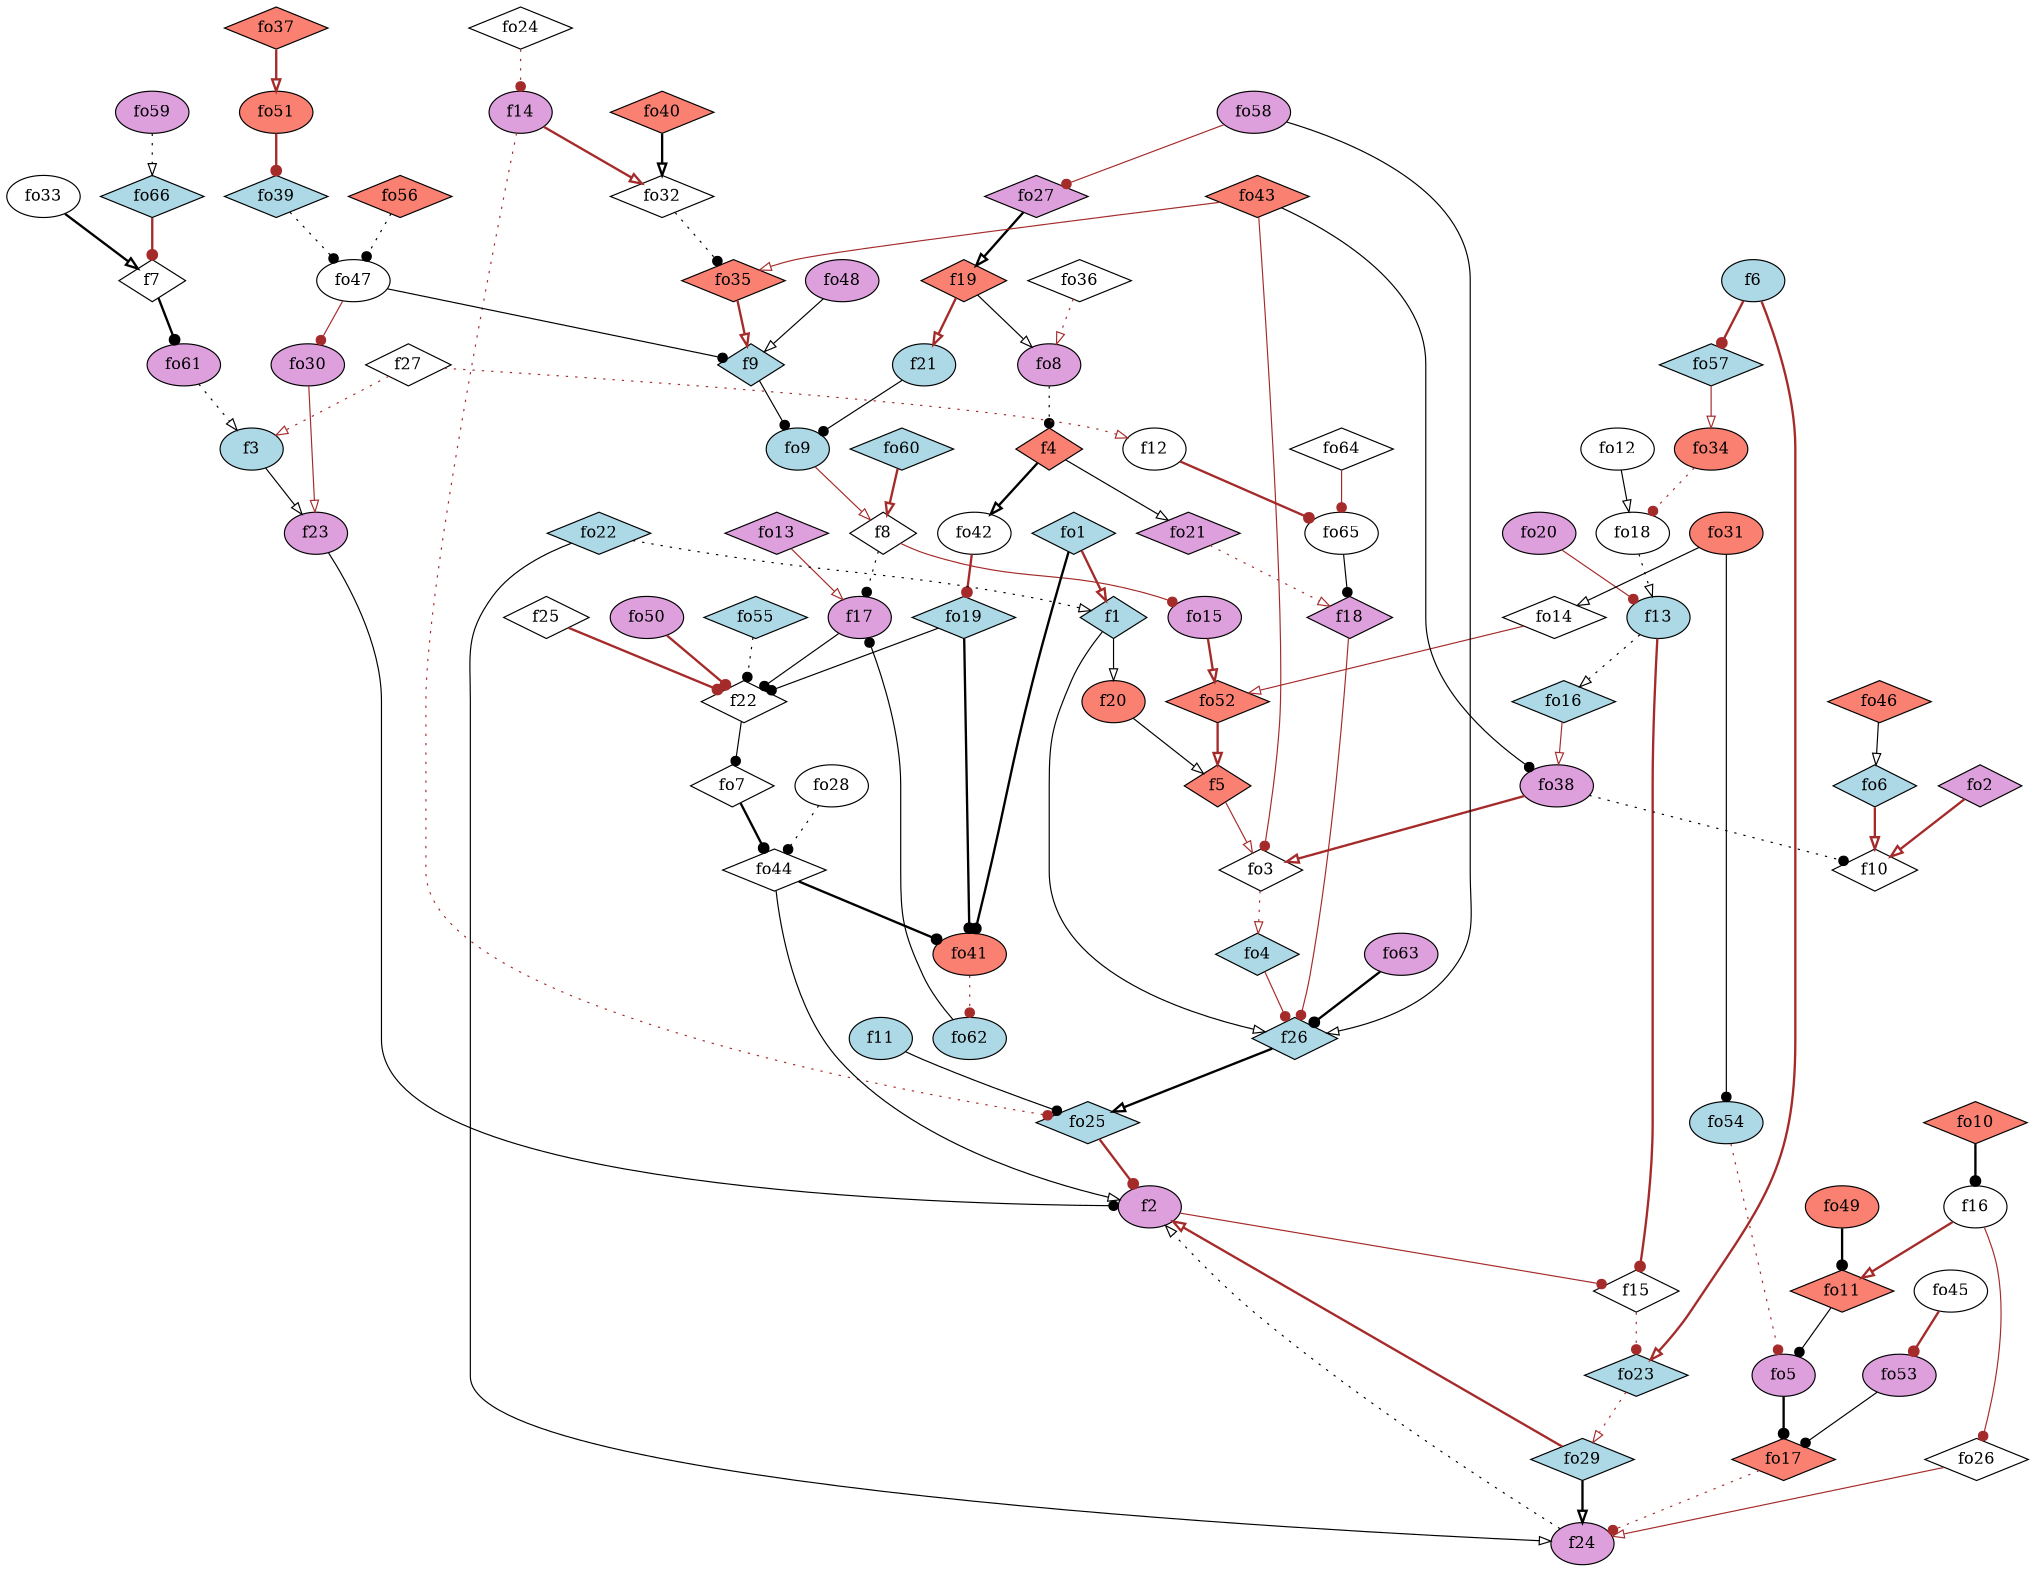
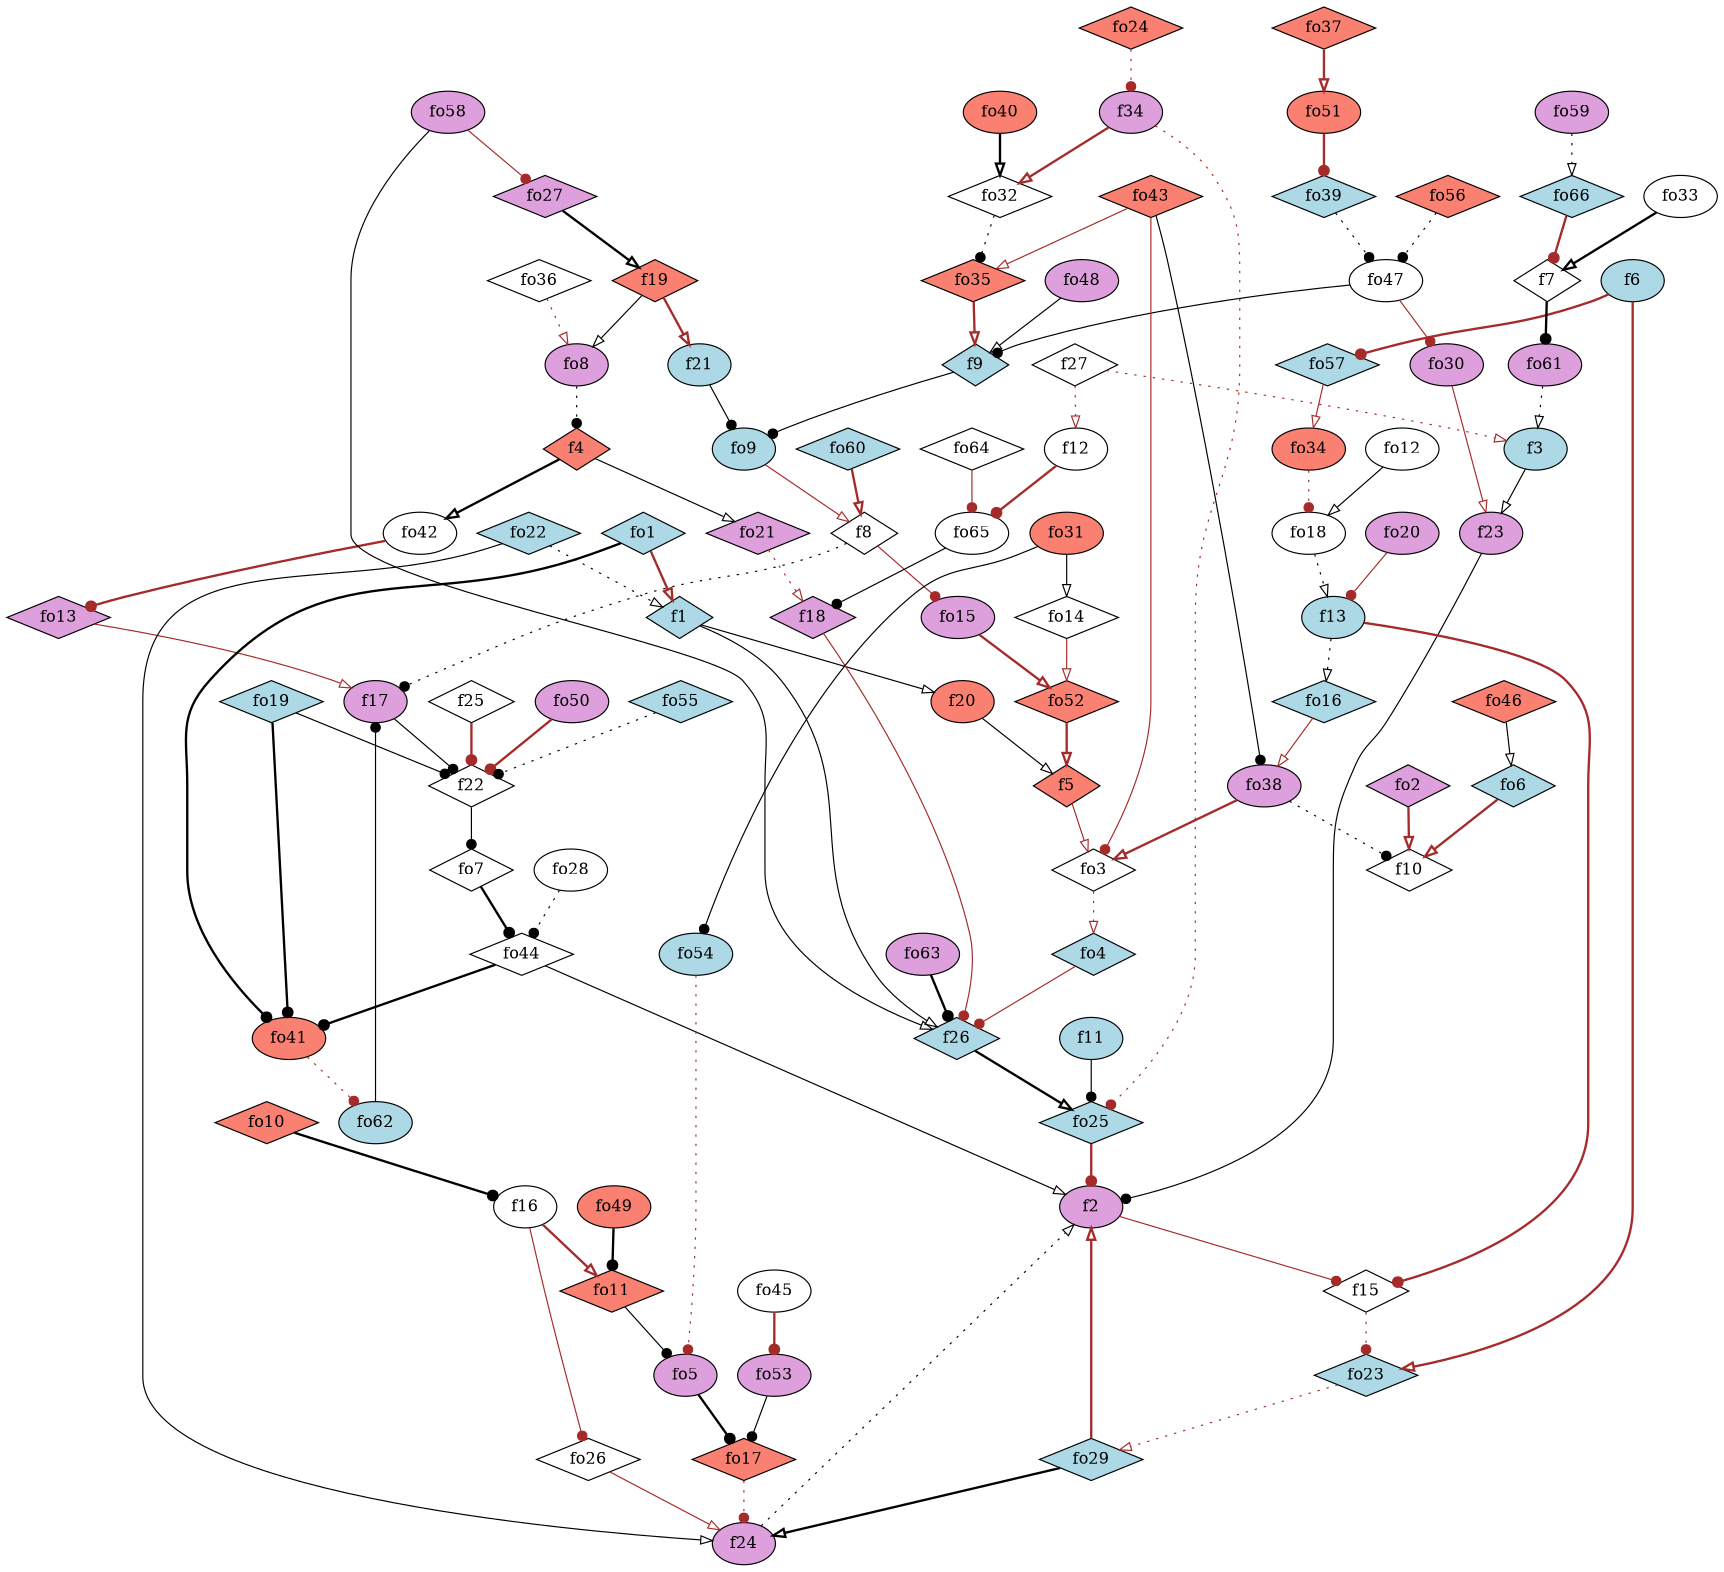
(521, 28) -> (1131, 28)
(521, 112) -> (1131, 112)
(662, 112) -> (1000, 112)
(969, 573) -> (240, 570)
